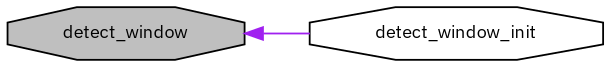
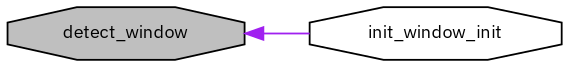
(456, 33) -> (436, 33)
